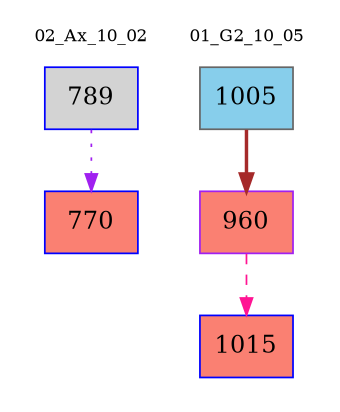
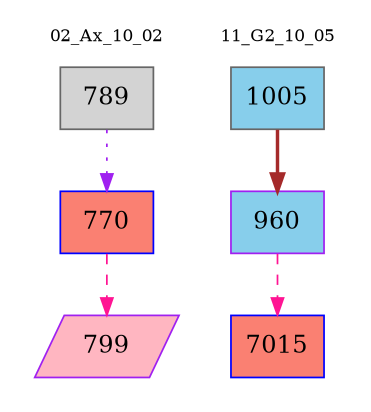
(247, 37) -> (278, 37)
(91, 98) -> (107, 98)
(246, 222) -> (278, 222)
none -> (107, 346)
(246, 346) -> (278, 346)
